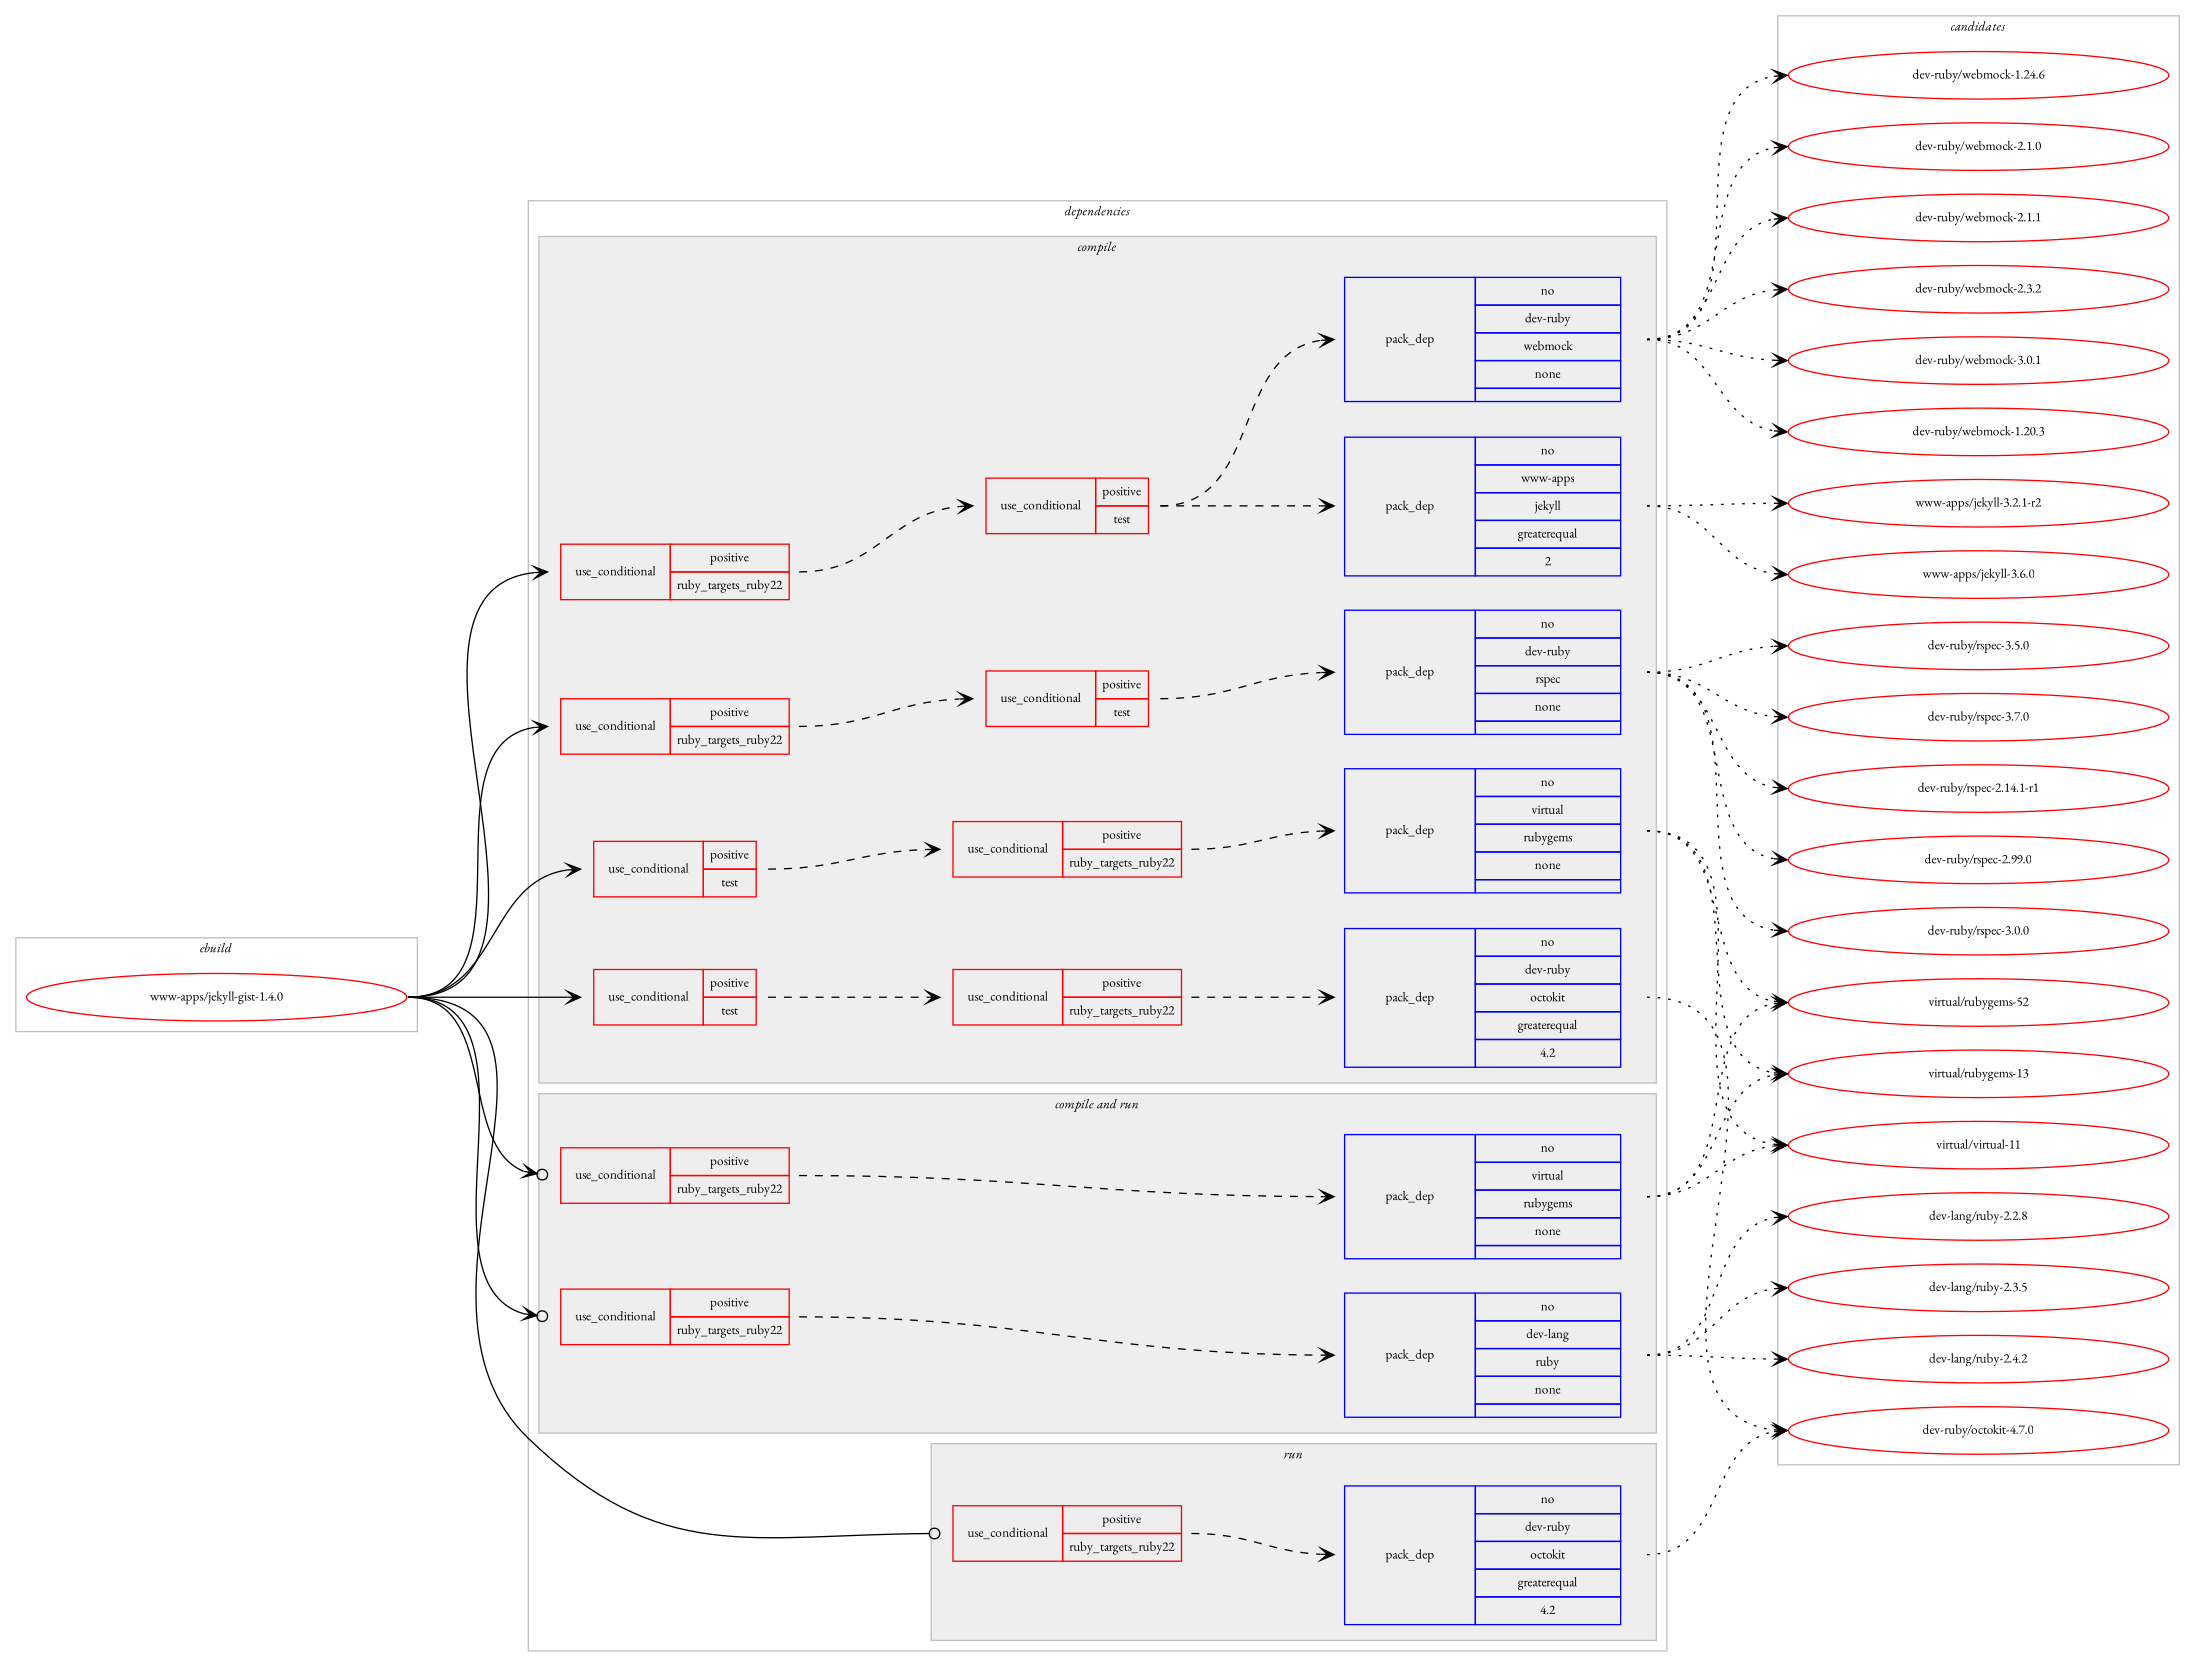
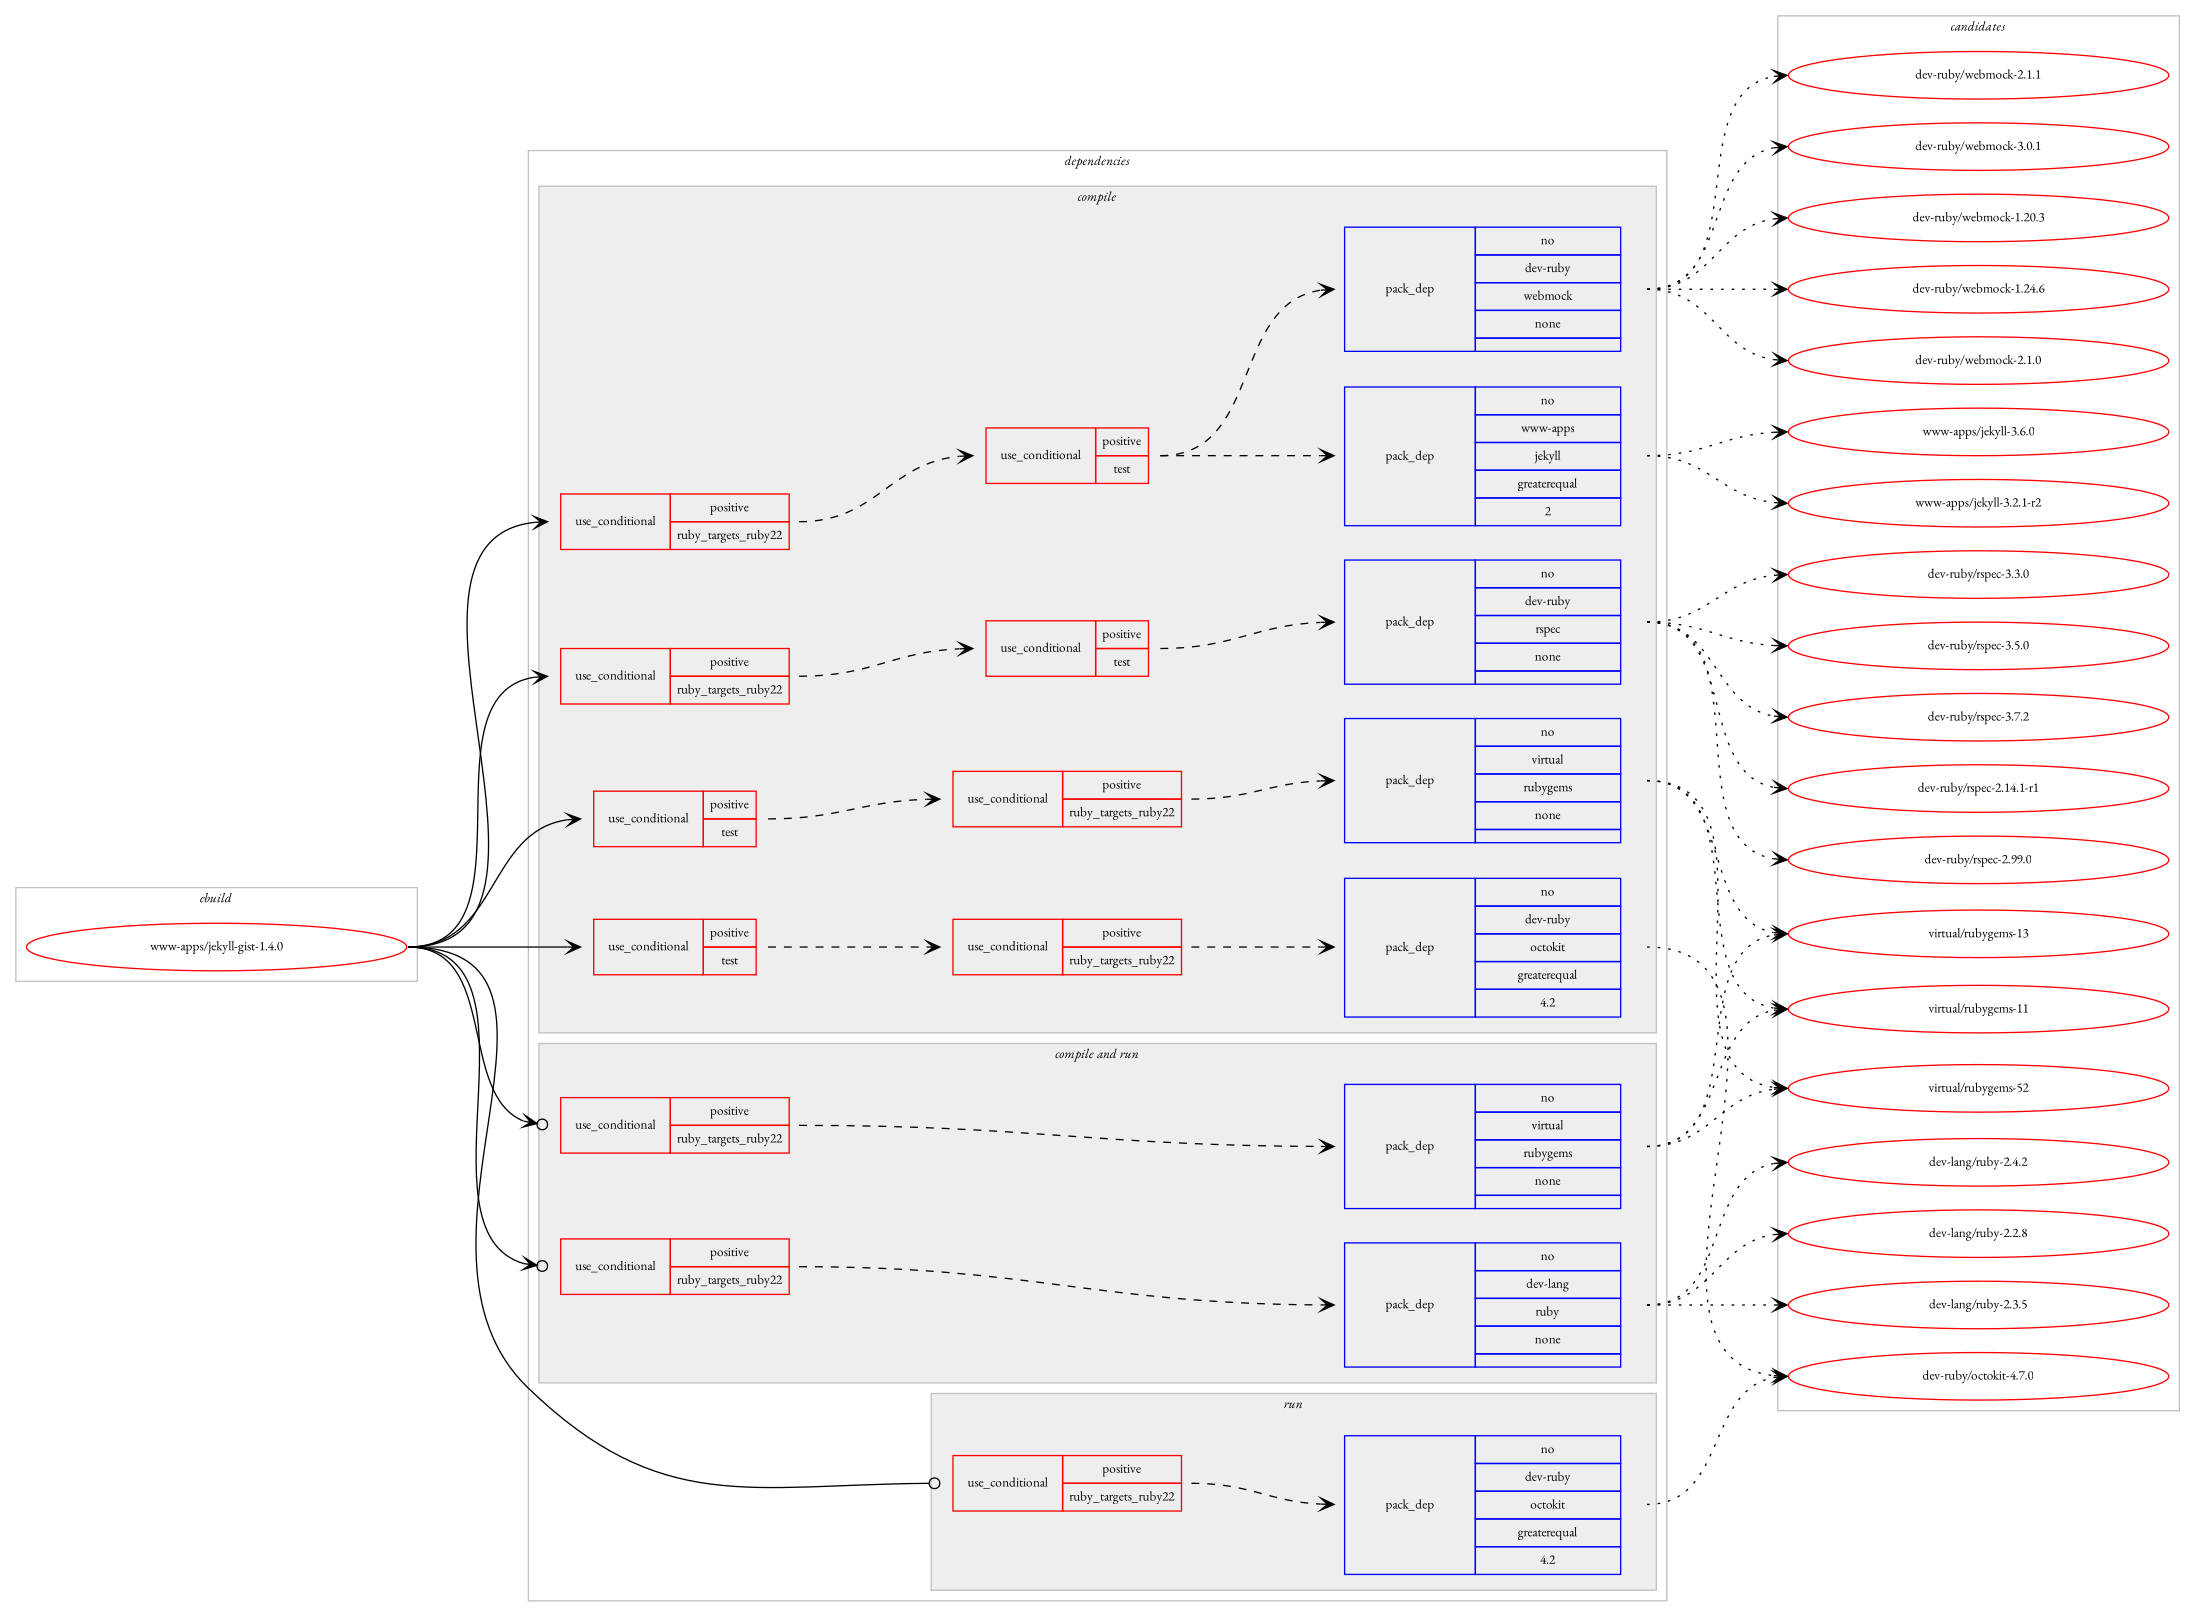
(1979, 289) -> none
(1979, 717) -> (1979, 717)
(1979, 931) -> (1979, 575)
(1979, 1145) -> (1979, 1009)
